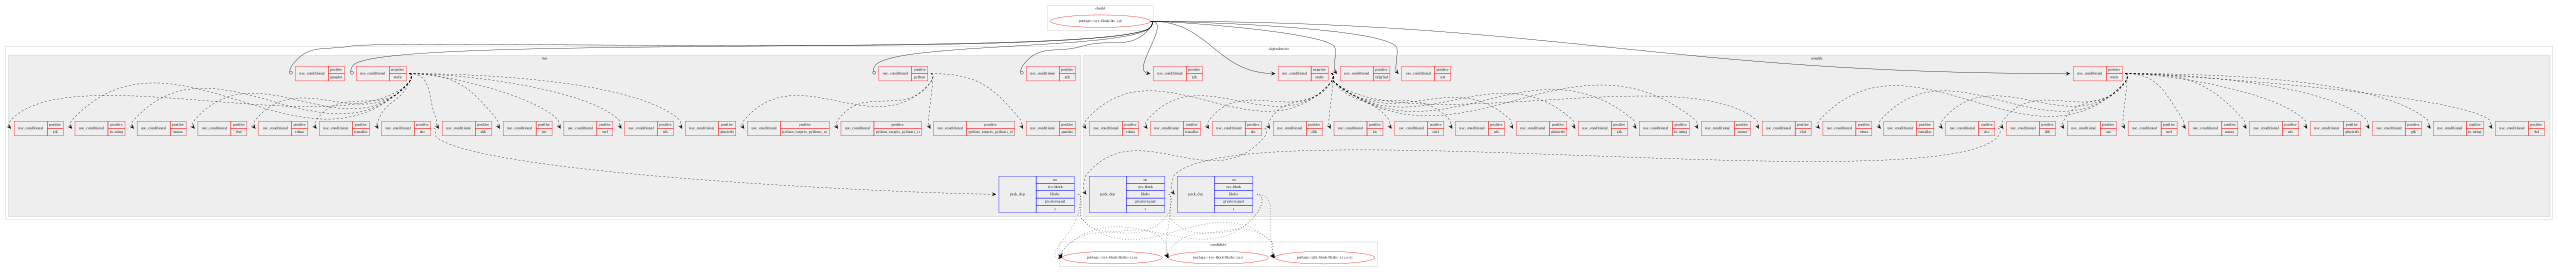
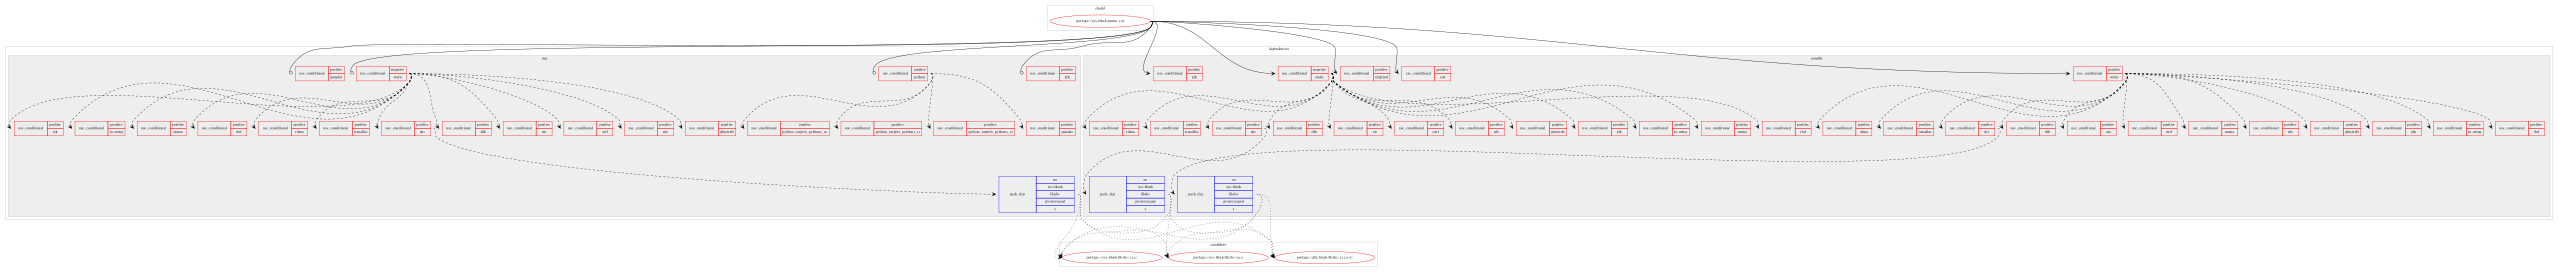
(1100, 21) -> (1100, 21)
(1112, 258) -> (1112, 258)
